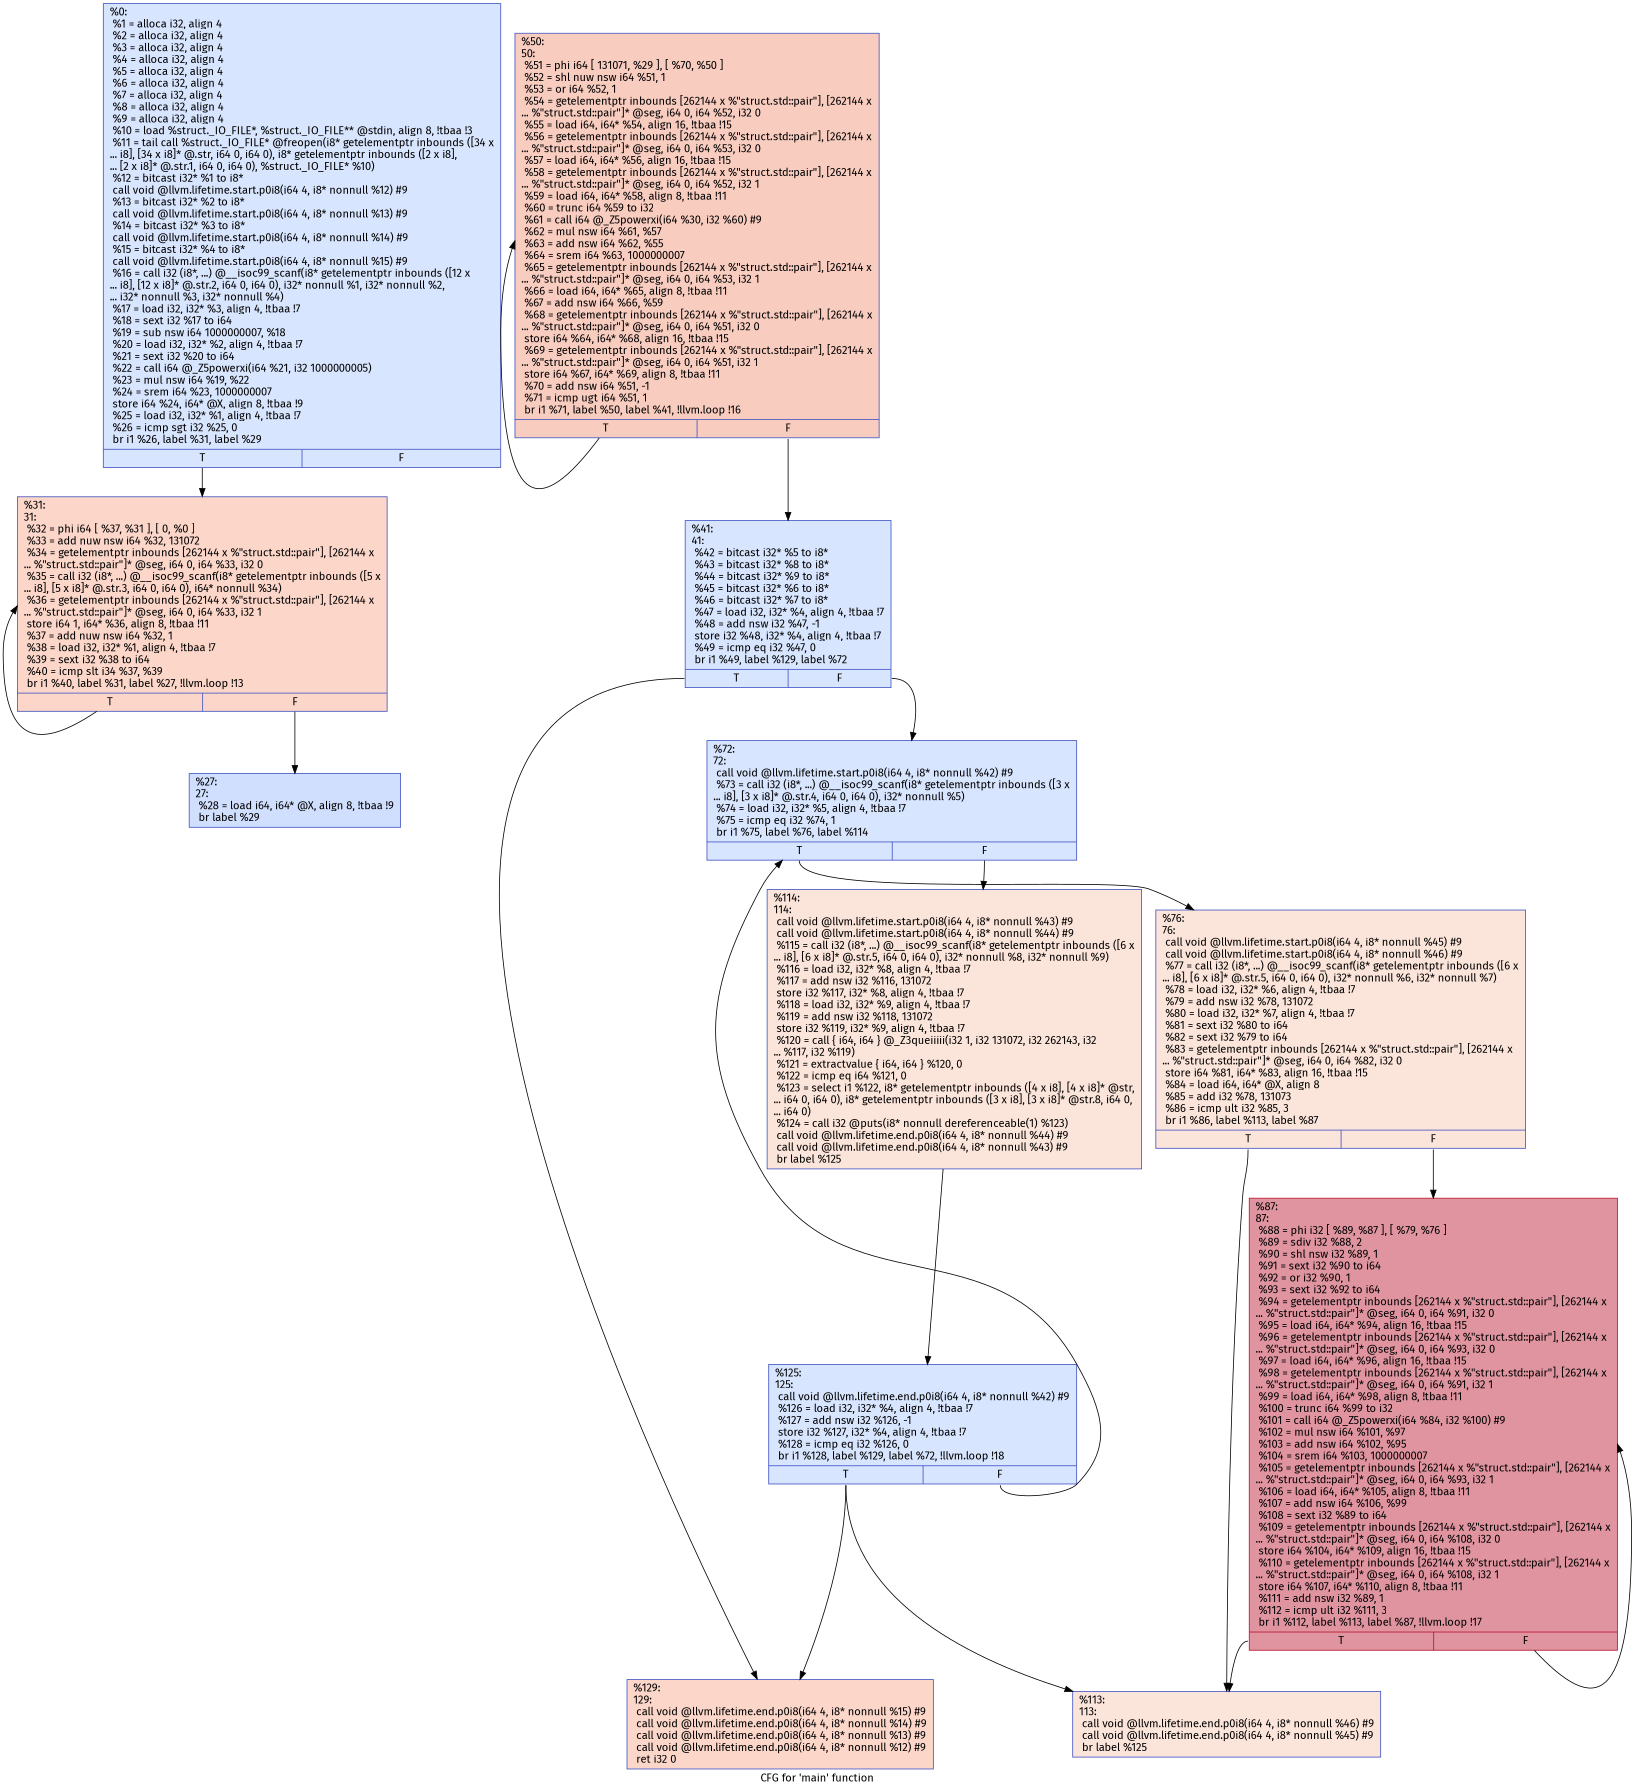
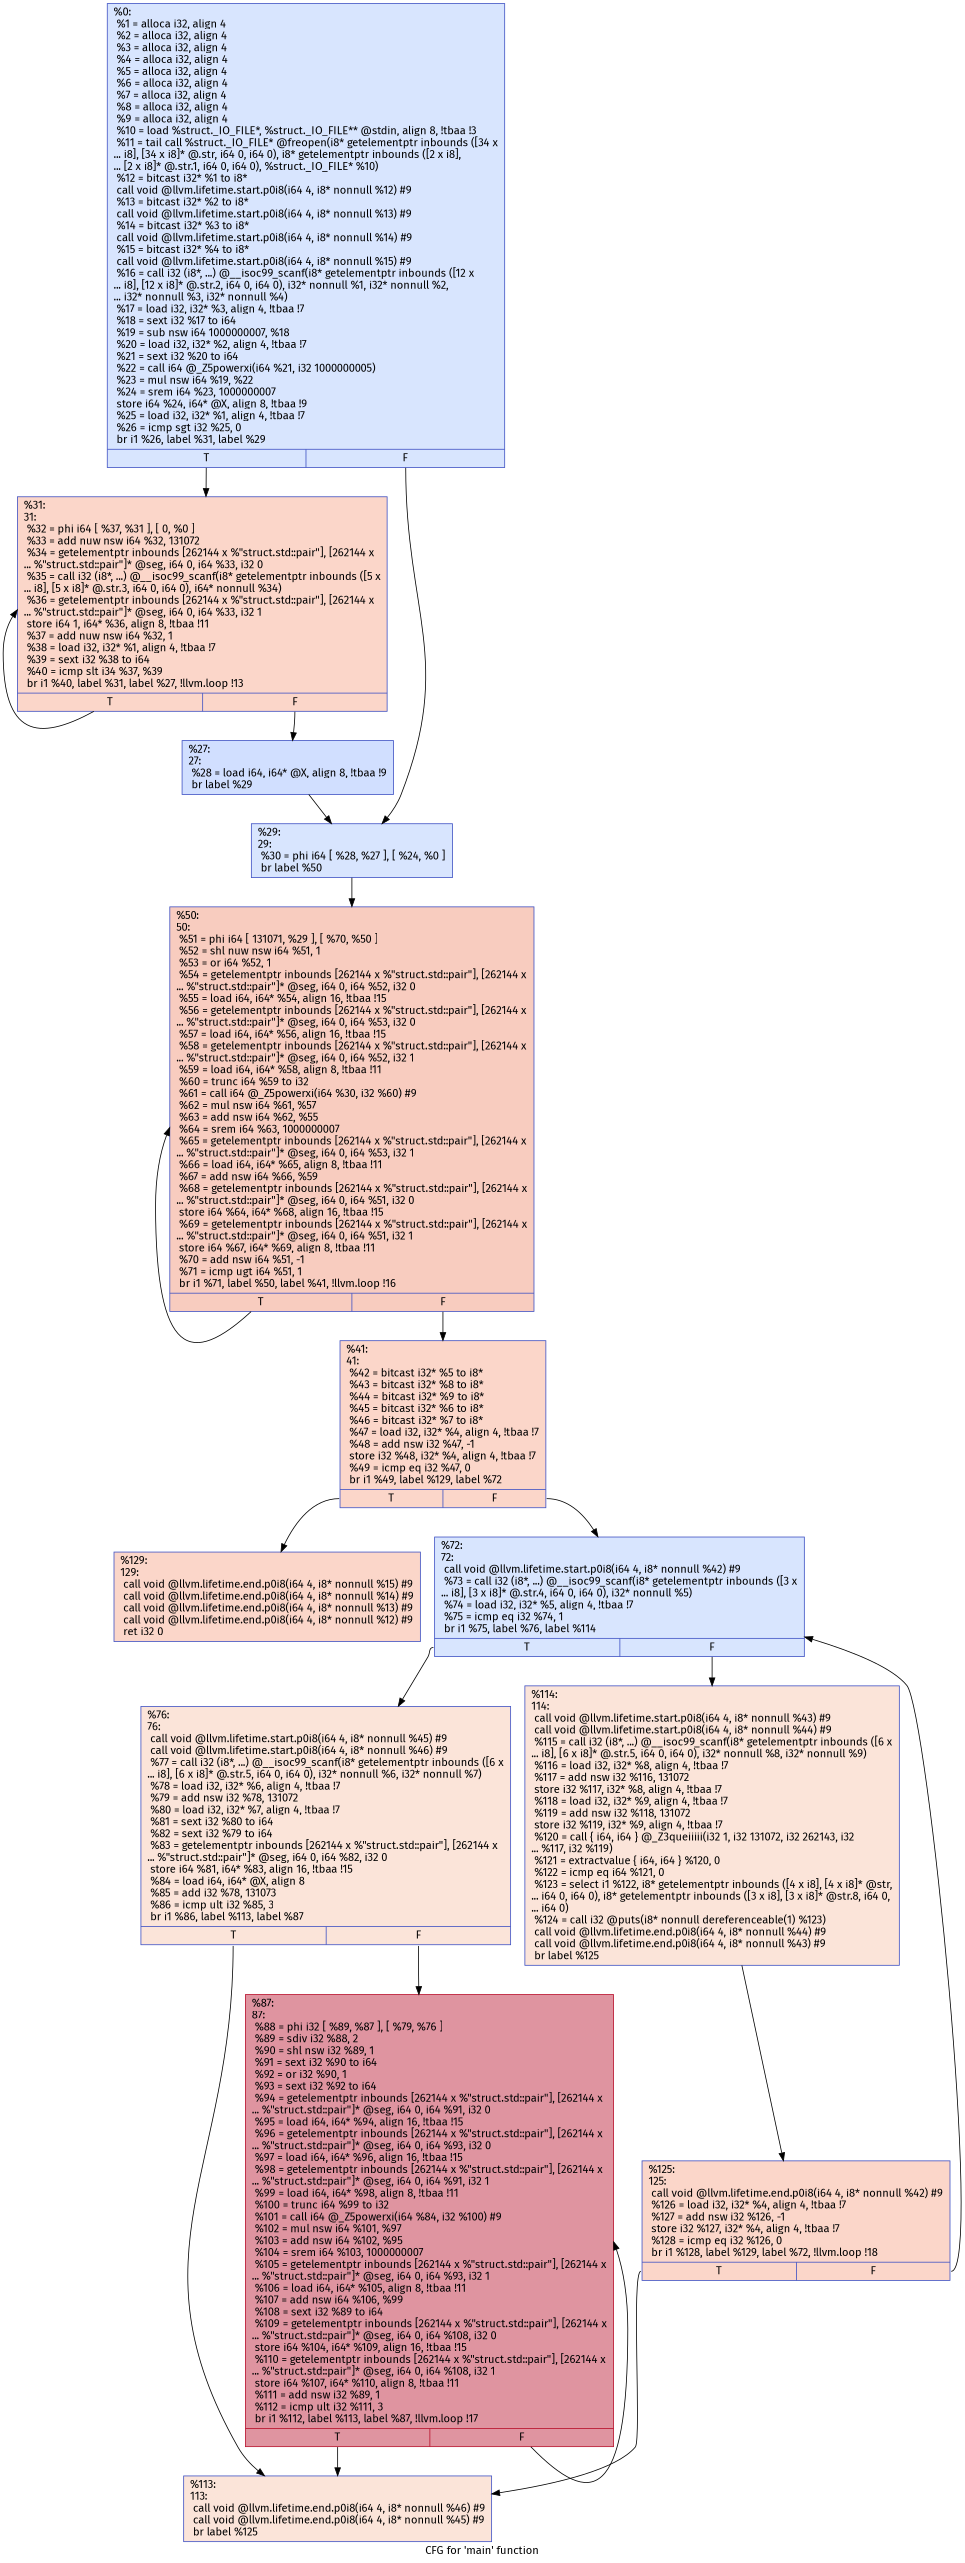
(788, 604) -> (443, 1424)
none -> (352, 851)
(923, 1424) -> (796, 2221)
(833, 1580) -> none
